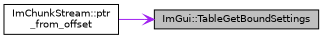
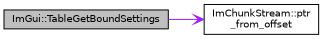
(132, 19) -> (181, 19)
